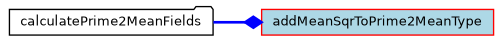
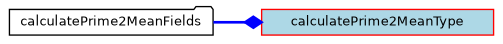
(378, 22) -> (378, 22)
